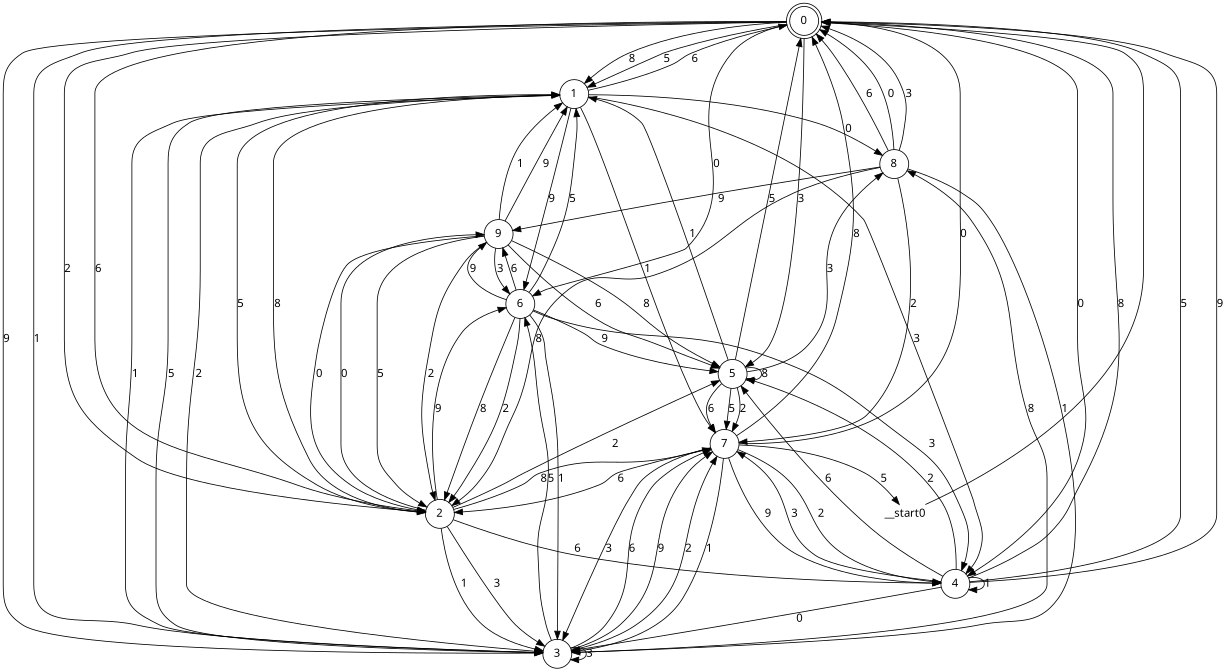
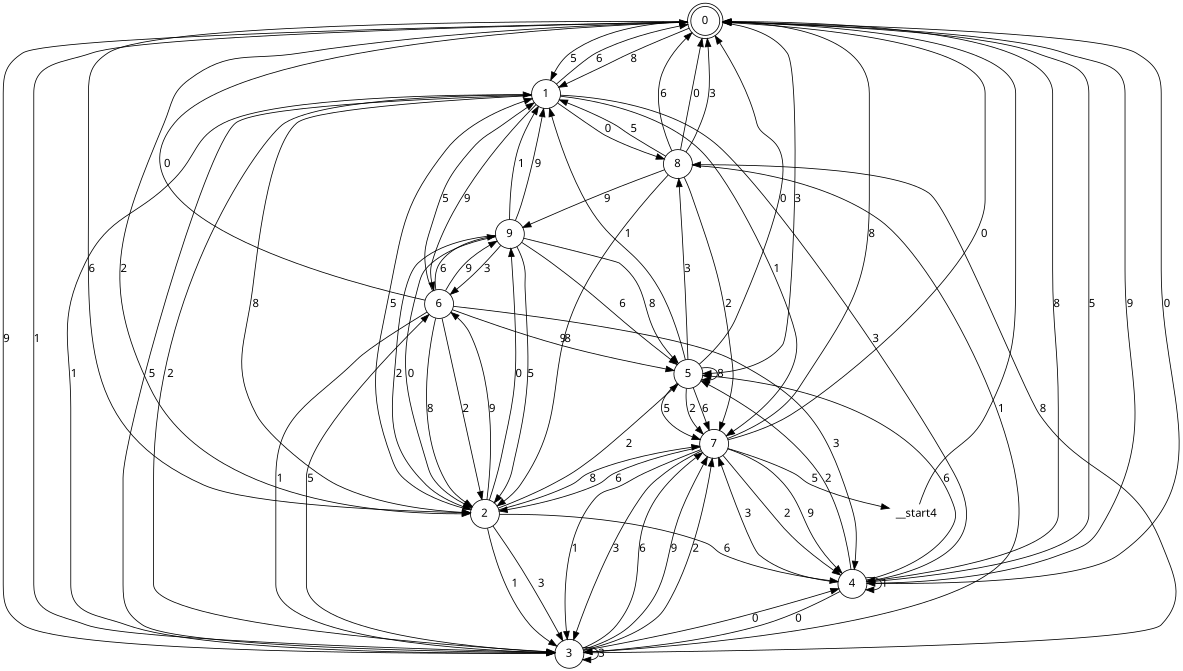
none -> (618, 127)
(713, 186) -> (248, 82)
(772, 199) -> (784, 199)
(905, 514) -> (917, 514)
none -> (708, 625)
